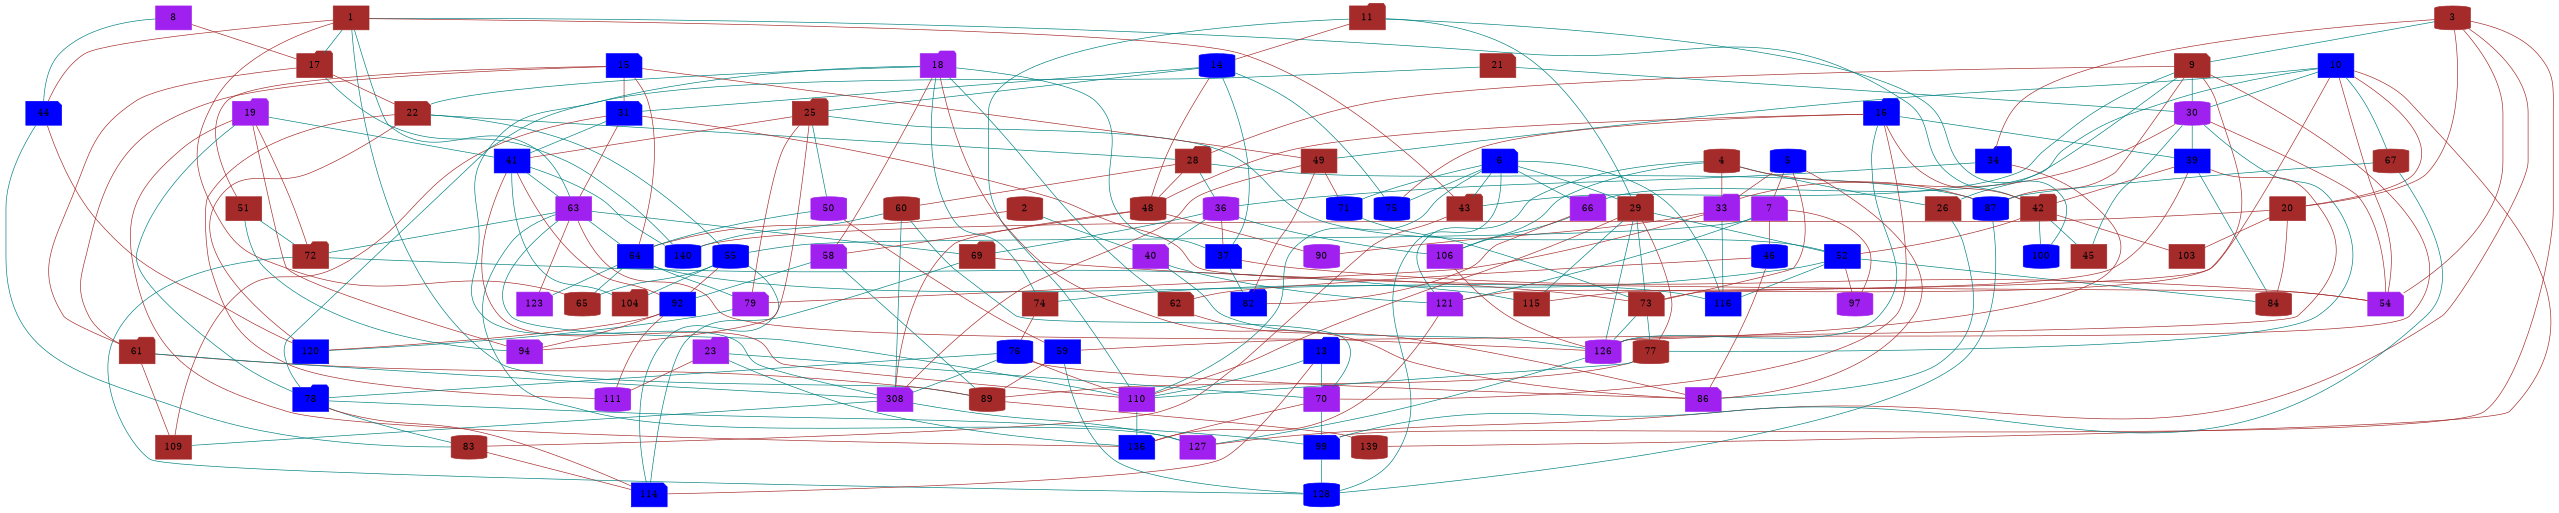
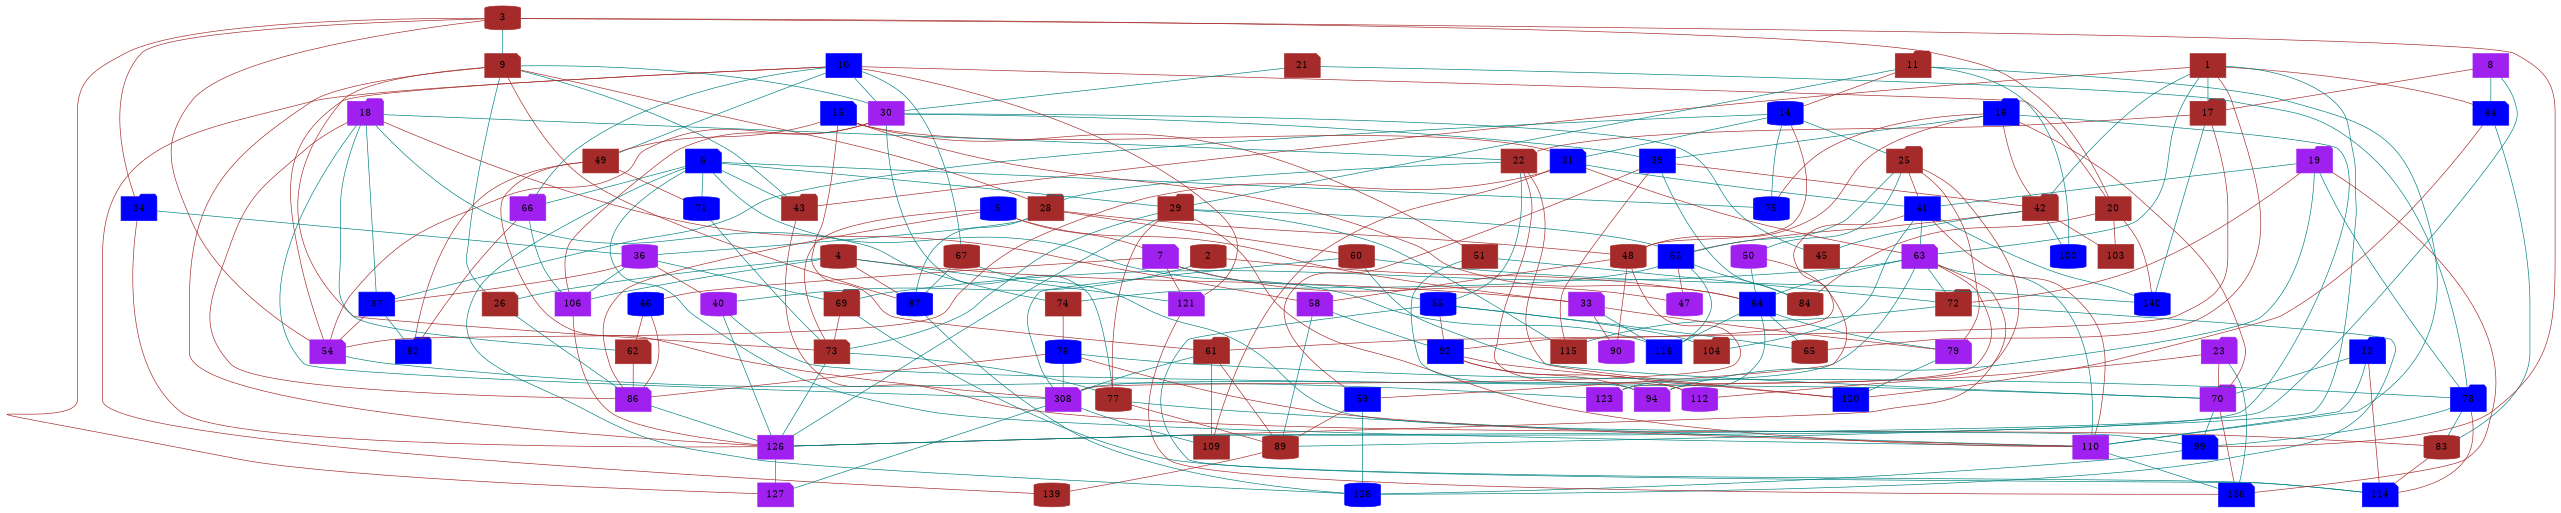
(2192, 113) -> (886, 113)
(2040, 178) -> (678, 150)
(574, 209) -> (1920, 256)
(1722, 209) -> (1587, 304)
(1186, 232) -> (687, 285)
(1151, 256) -> (719, 304)
(1630, 258) -> (1176, 285)
(326, 287) -> (2045, 359)
(1303, 292) -> (1087, 377)
(1855, 304) -> (1685, 304)
(1603, 352) -> (776, 447)
(1059, 379) -> (2219, 376)
none -> (1028, 384)
(613, 399) -> (1700, 399)
none -> (705, 423)
(740, 427) -> (1521, 383)
none -> (1746, 432)
